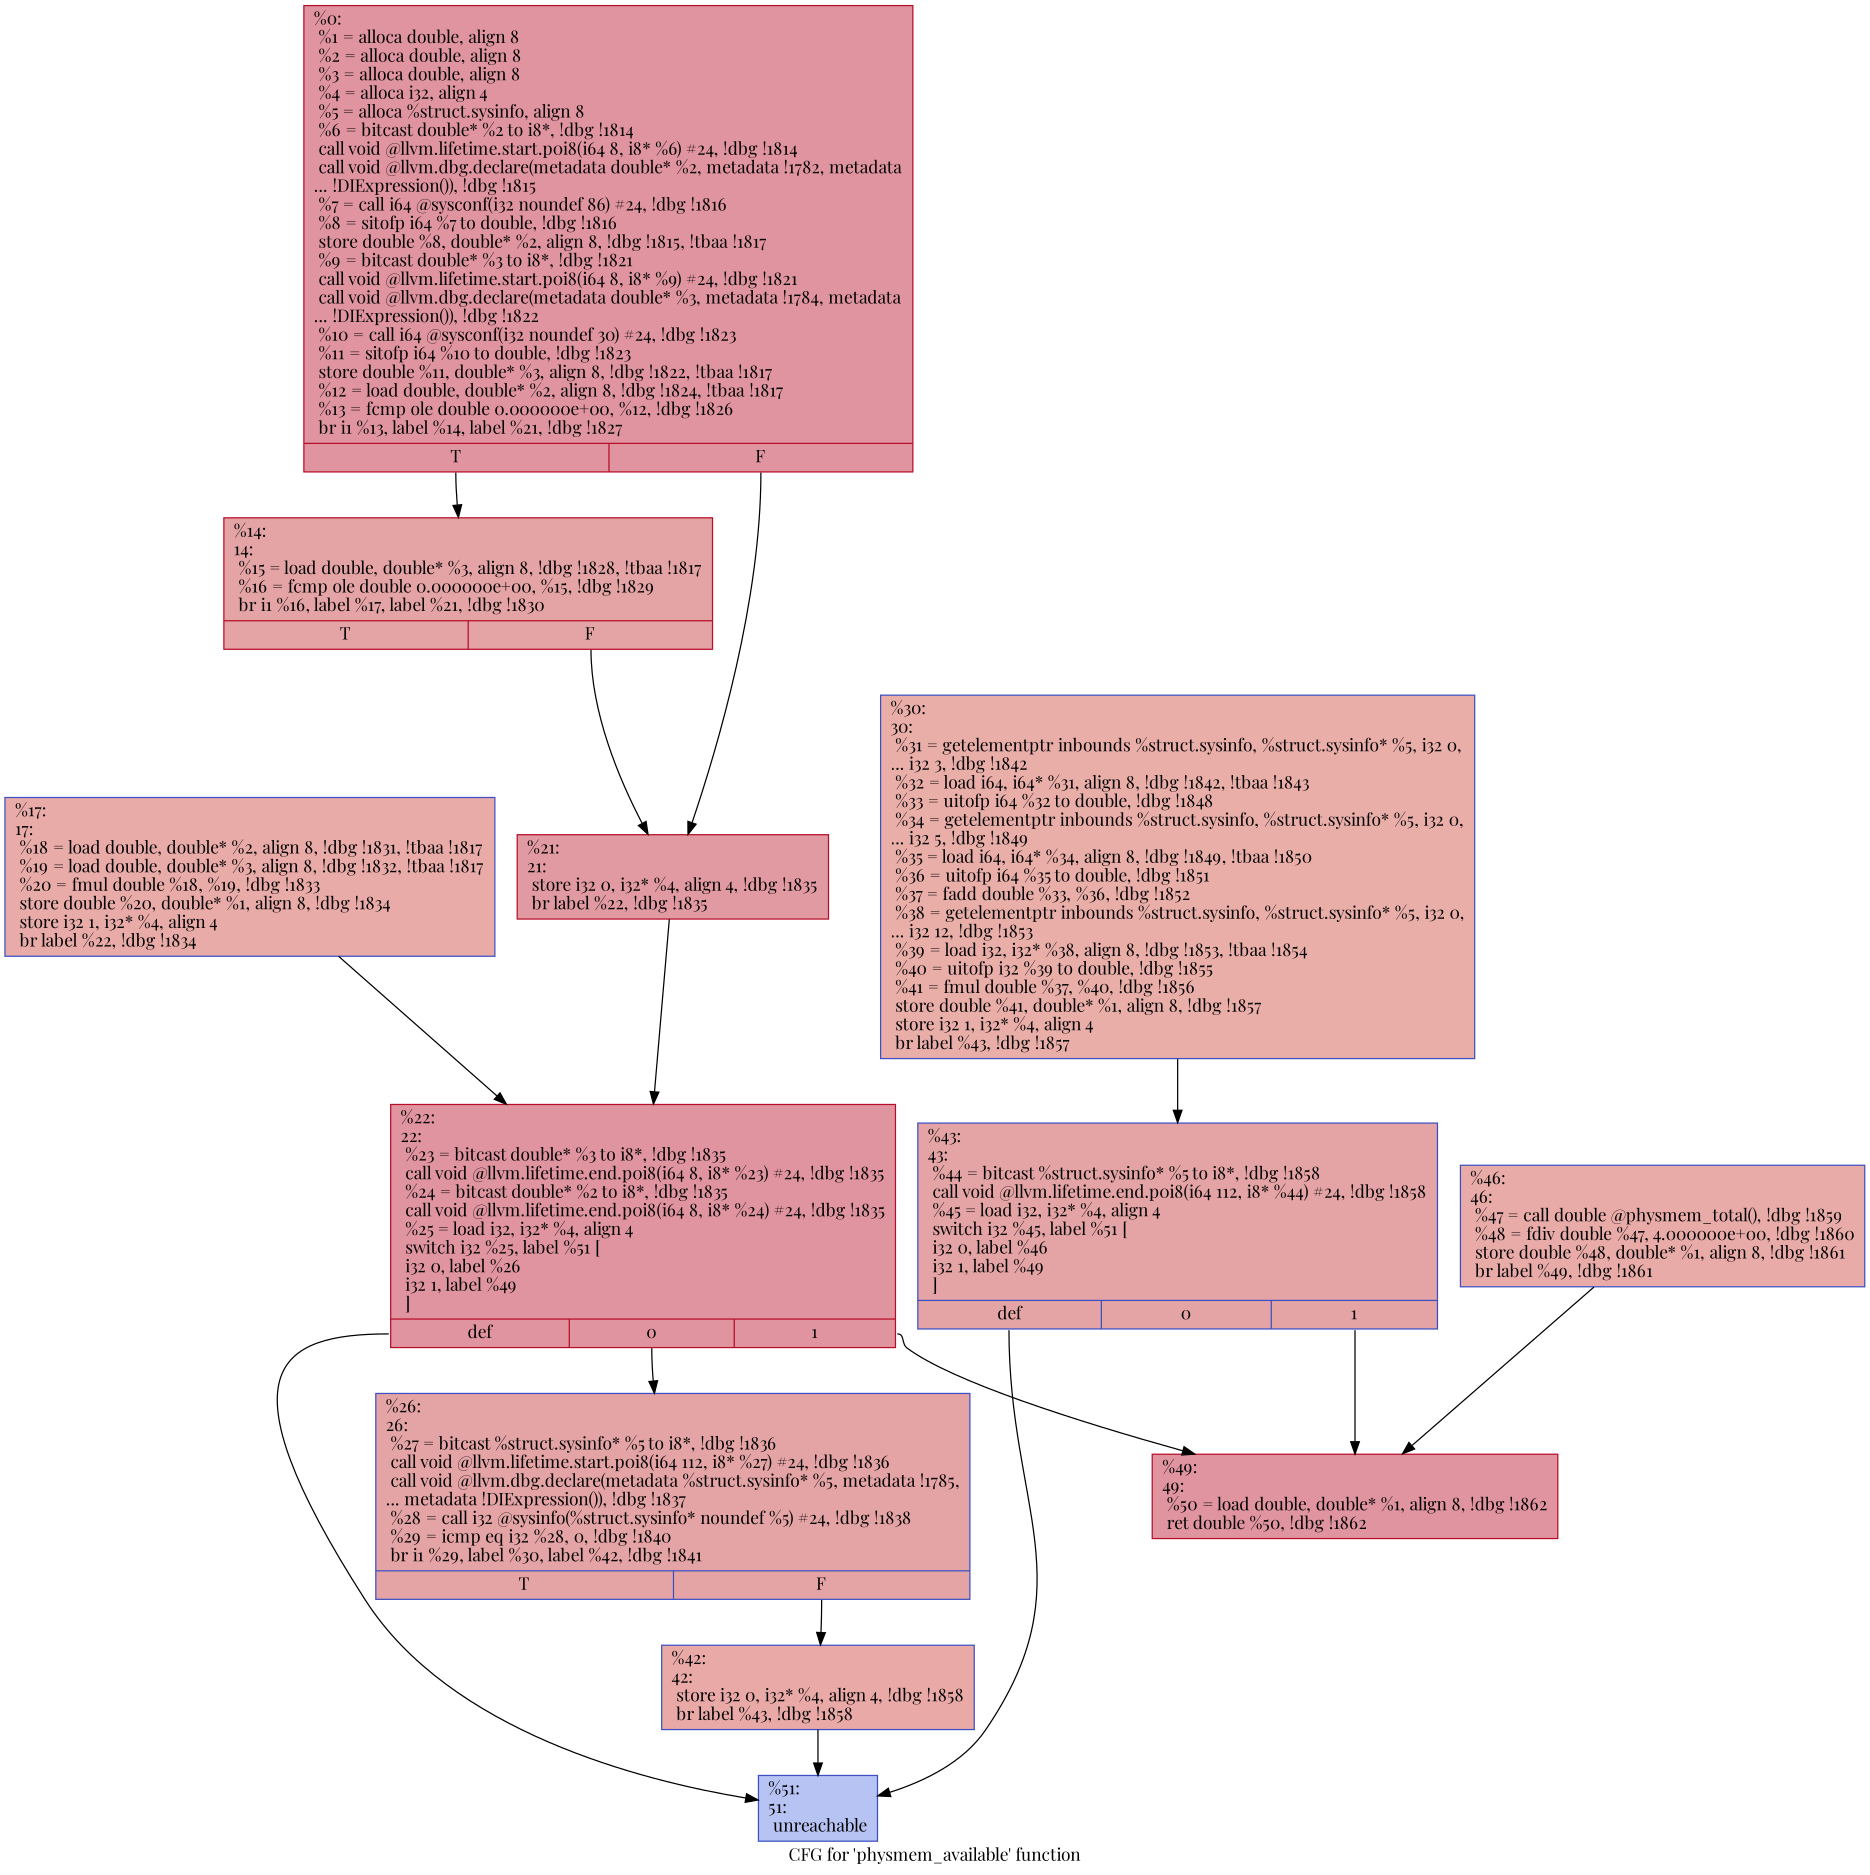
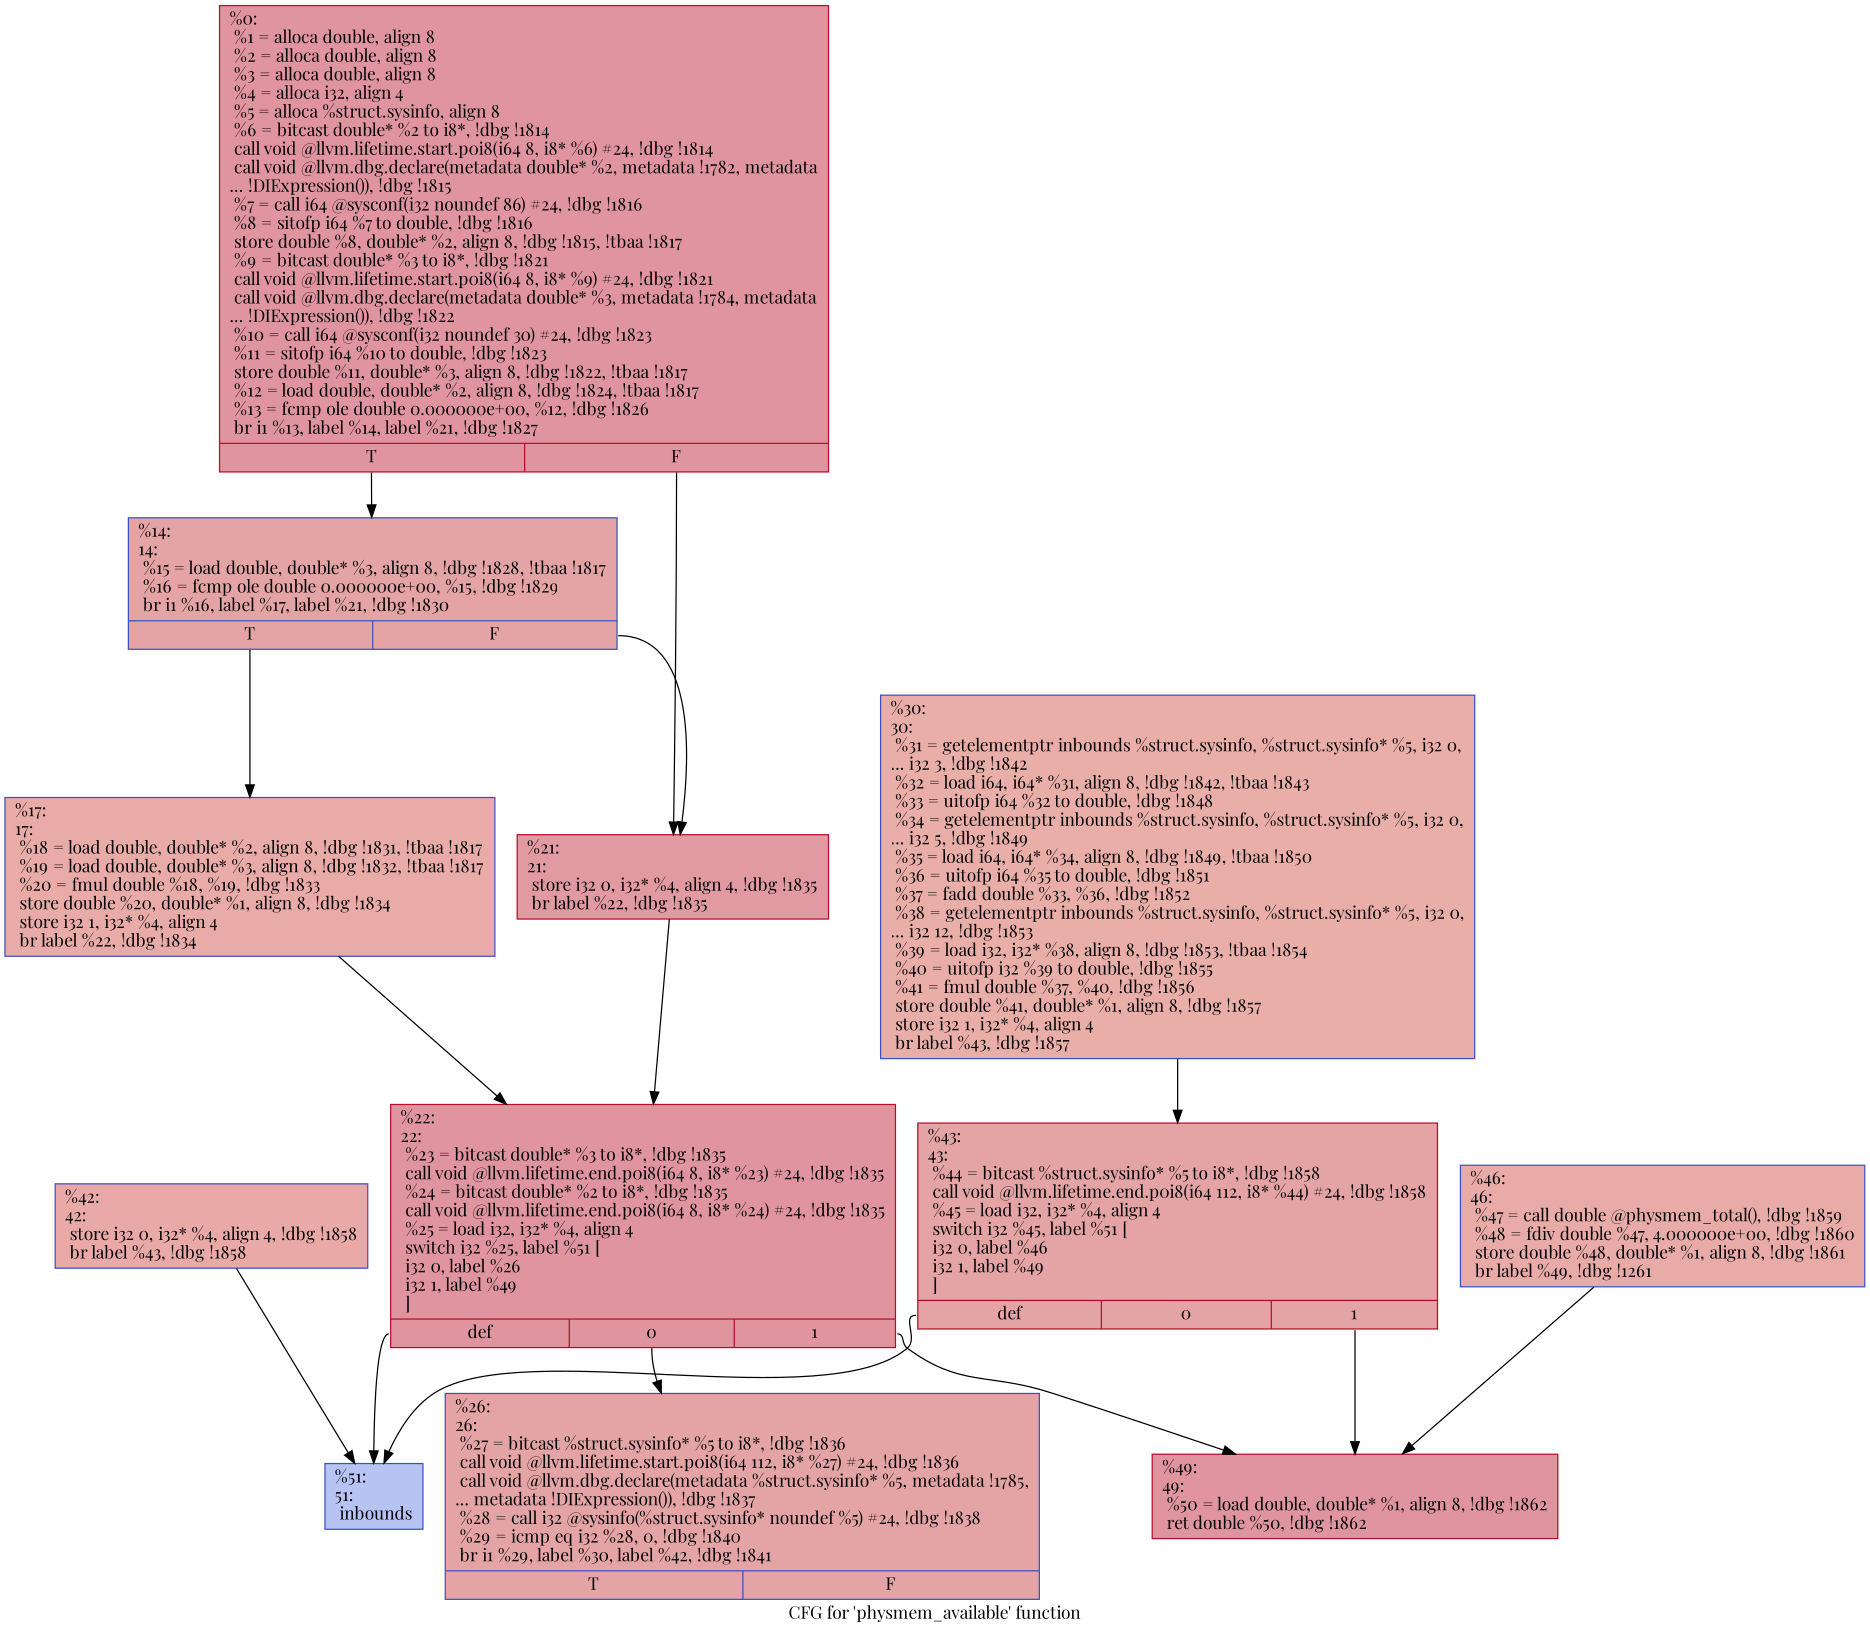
(468, 584) -> (373, 584)
none -> (250, 717)
(1178, 1226) -> (1178, 1226)
(1562, 1272) -> (1562, 1272)
(821, 1616) -> none
(818, 1826) -> (374, 1514)
